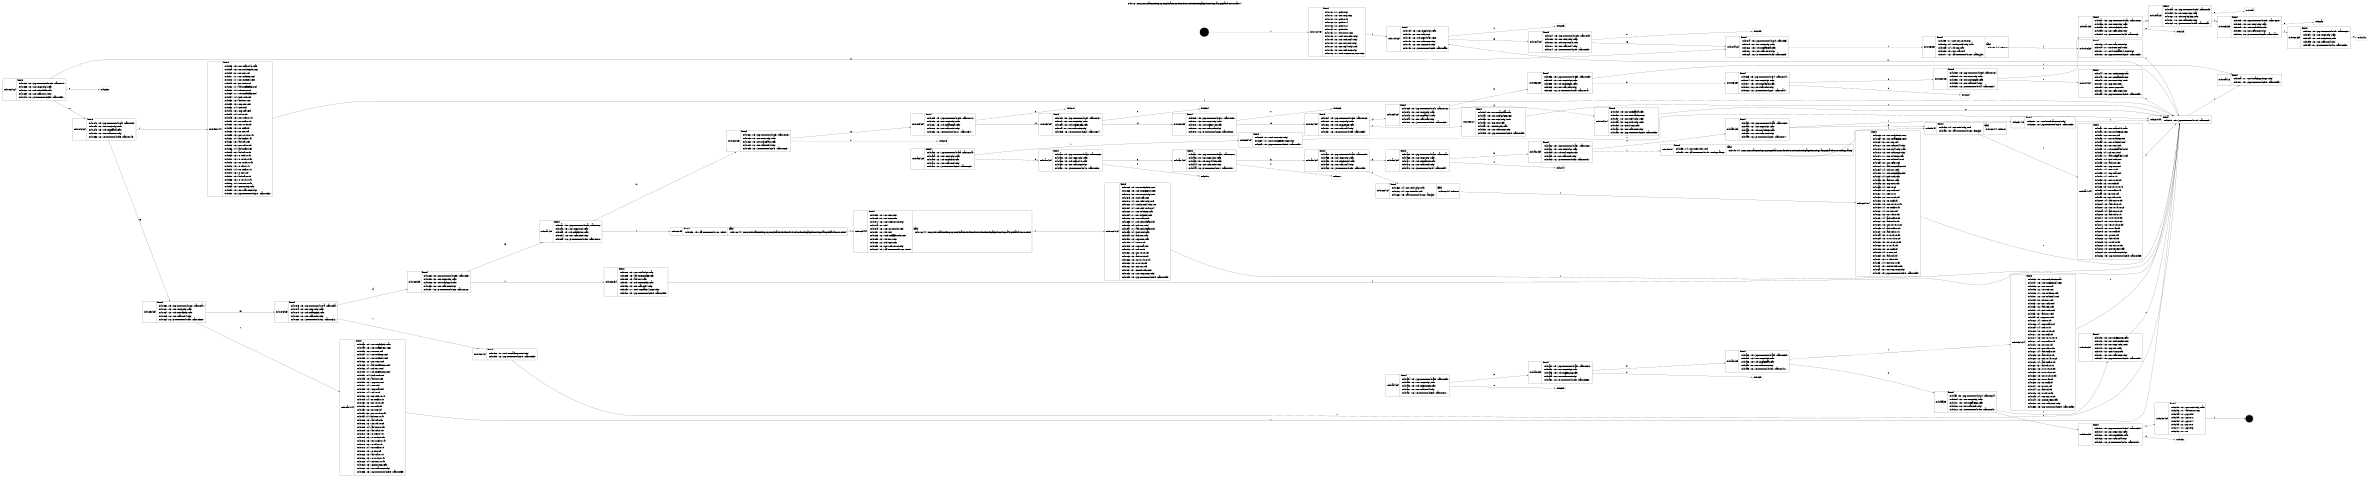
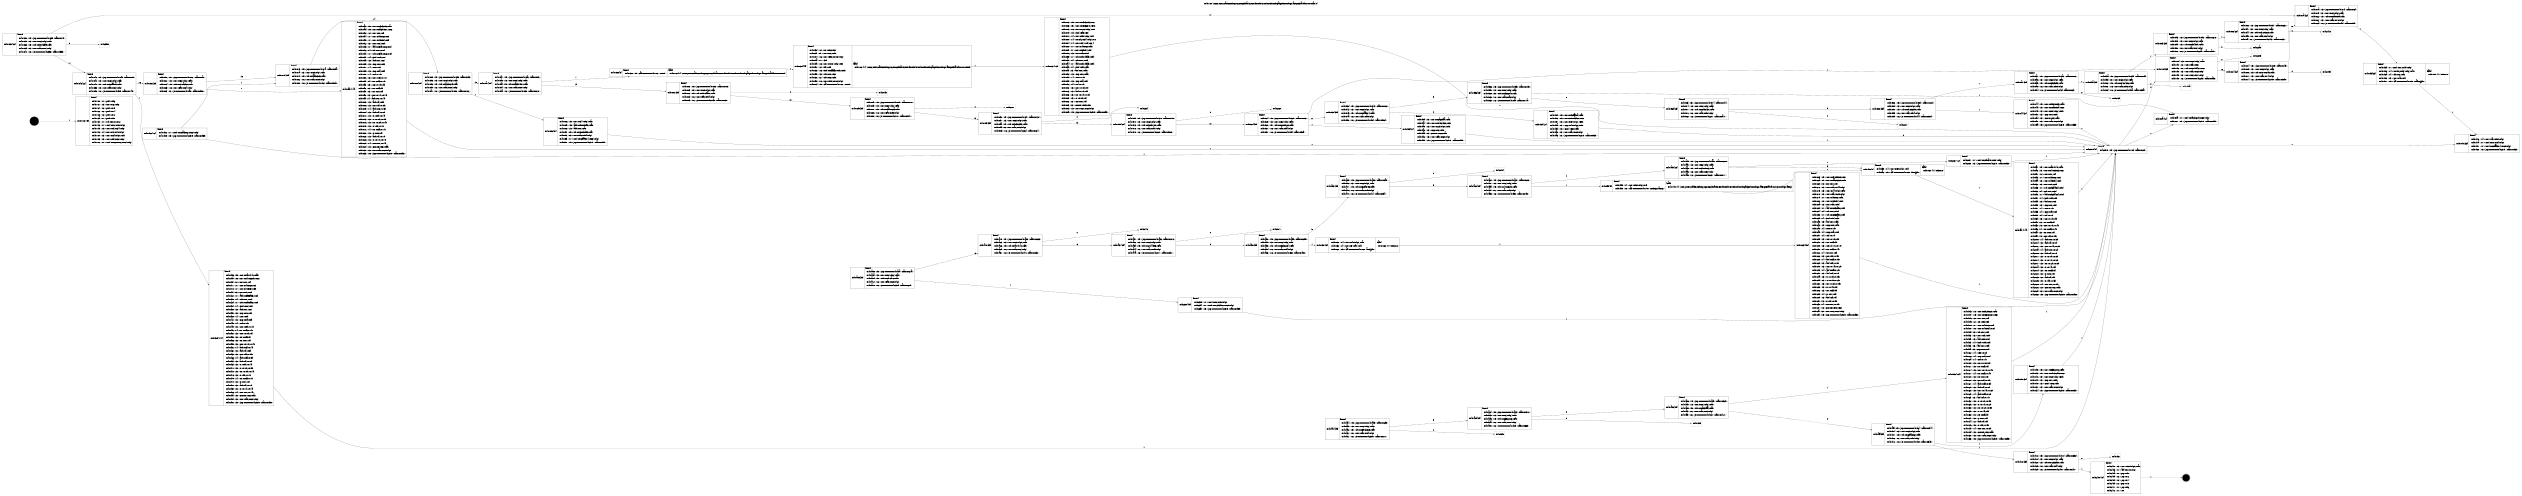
(1375, 35) -> (1724, 71)
(2165, 83) -> (2300, 146)
(408, 334) -> (216, 85)
